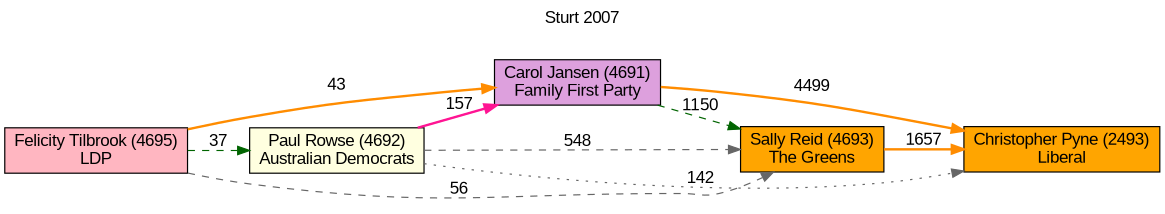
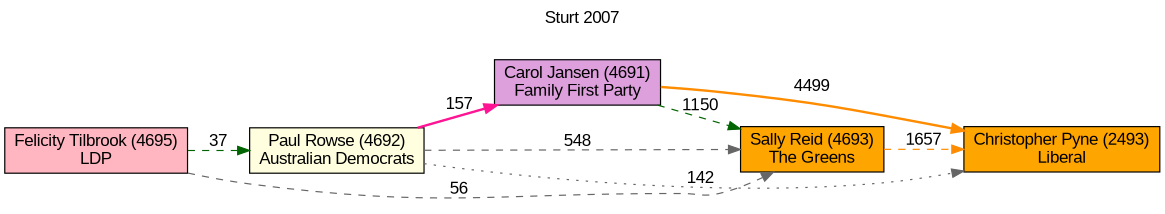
(334, 104) -> none
(918, 149) -> (918, 149)
